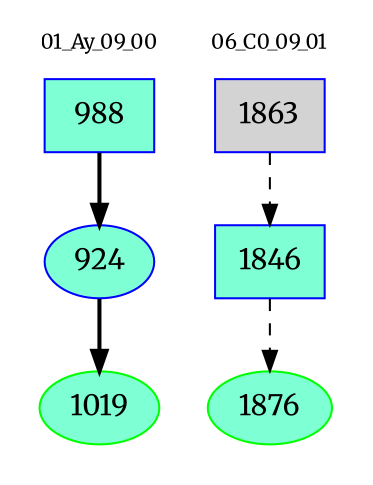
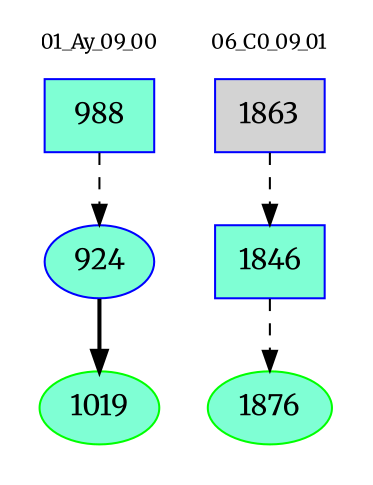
(99, 179) -> (99, 179)
